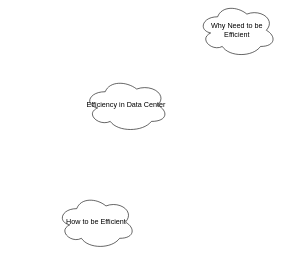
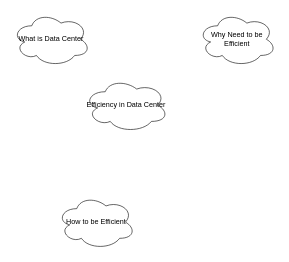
(237, 30) -> (237, 39)
none -> (51, 39)
